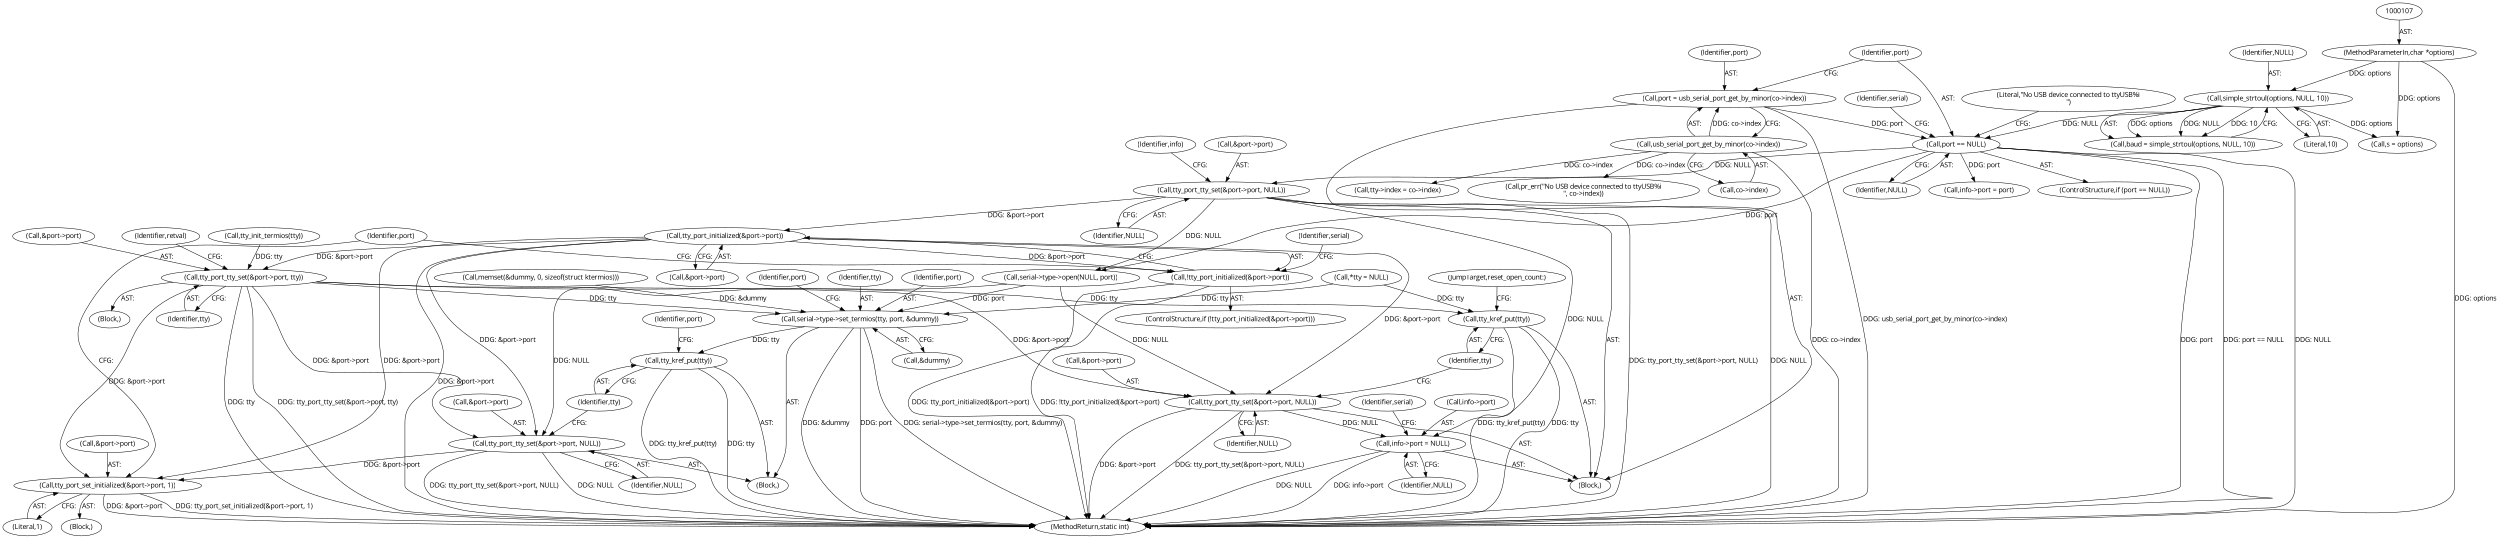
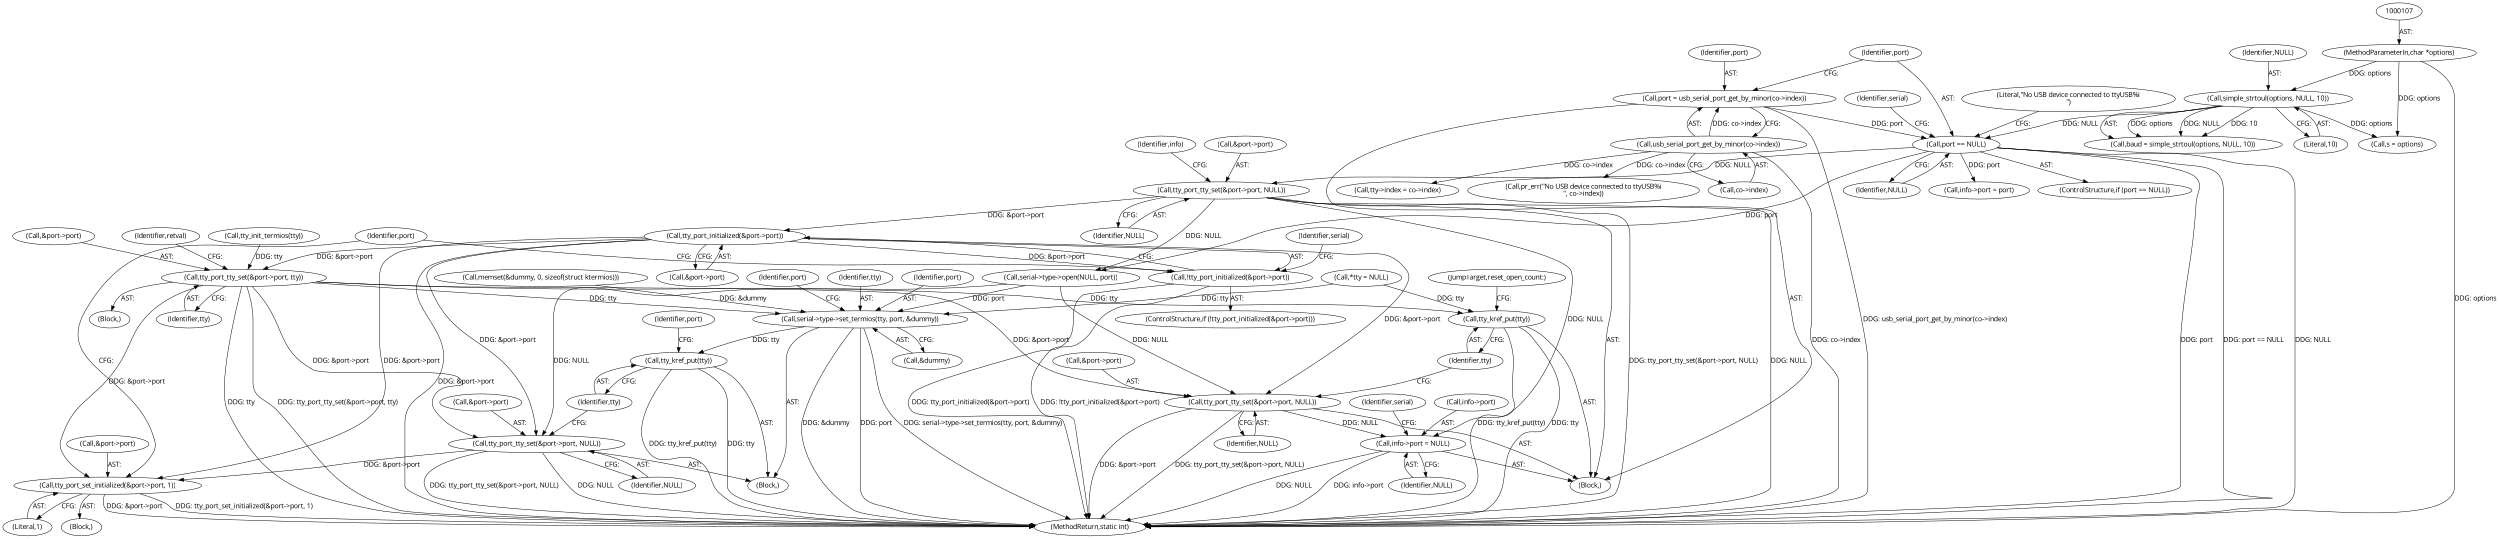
(2253, 130) -> none
